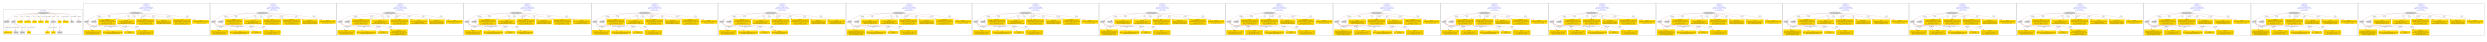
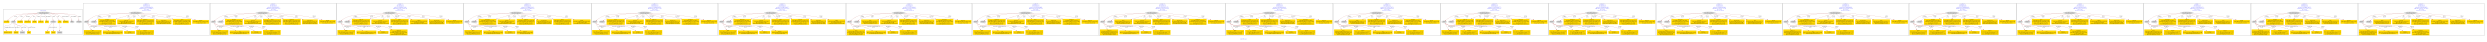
(7, 22) -> (7, 22)
(16, 32) -> (16, 32)
